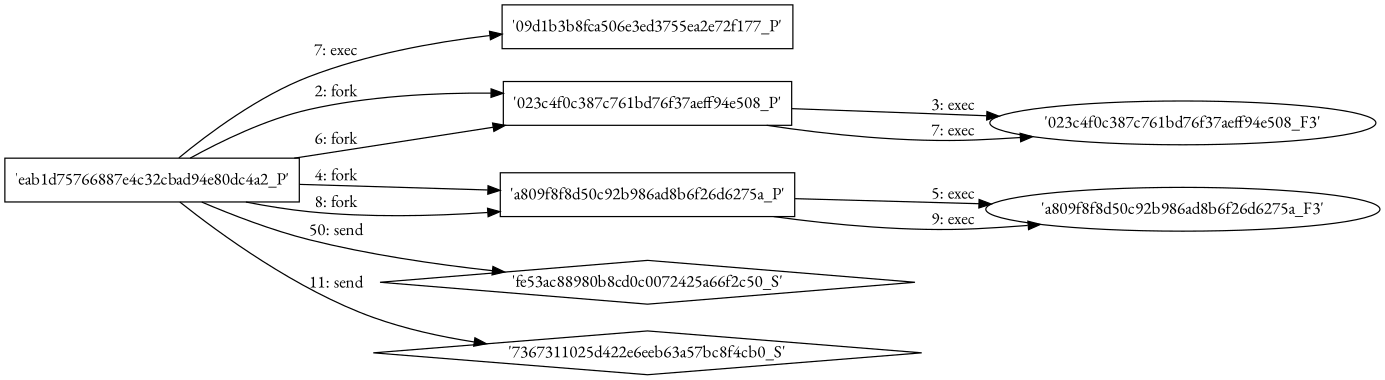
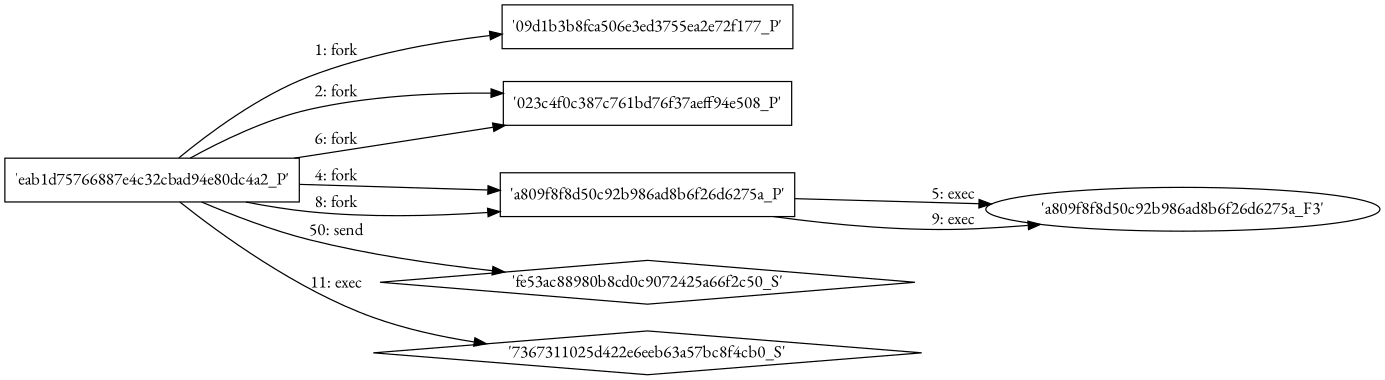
(336, 50) -> (336, 50)
(1183, 123) -> none
(647, 282) -> (647, 282)
(336, 283) -> (336, 283)
